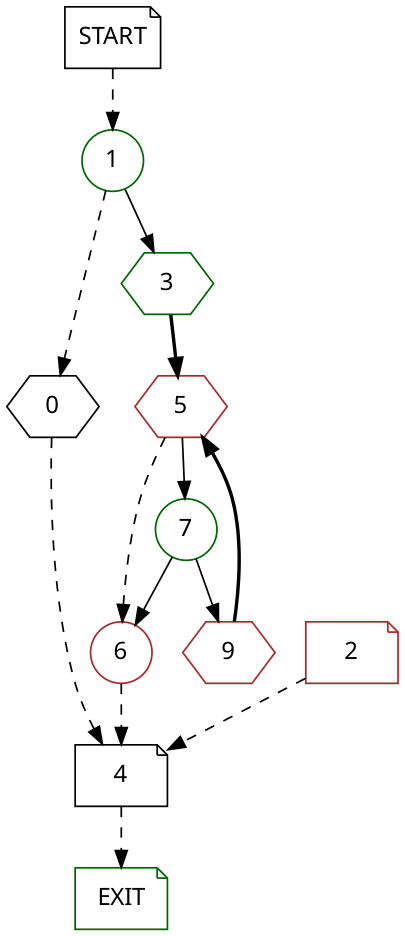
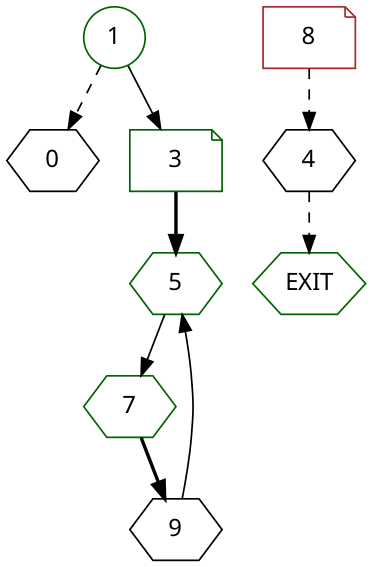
(113, 38) -> none
(167, 284) -> (176, 161)
(181, 407) -> (176, 284)
(186, 530) -> (130, 407)
(238, 535) -> (193, 415)
(204, 582) -> (150, 460)
(57, 586) -> none
(121, 653) -> none
(229, 653) -> (176, 530)
(352, 653) -> (309, 38)
(121, 776) -> (309, 161)
(121, 899) -> (309, 284)
